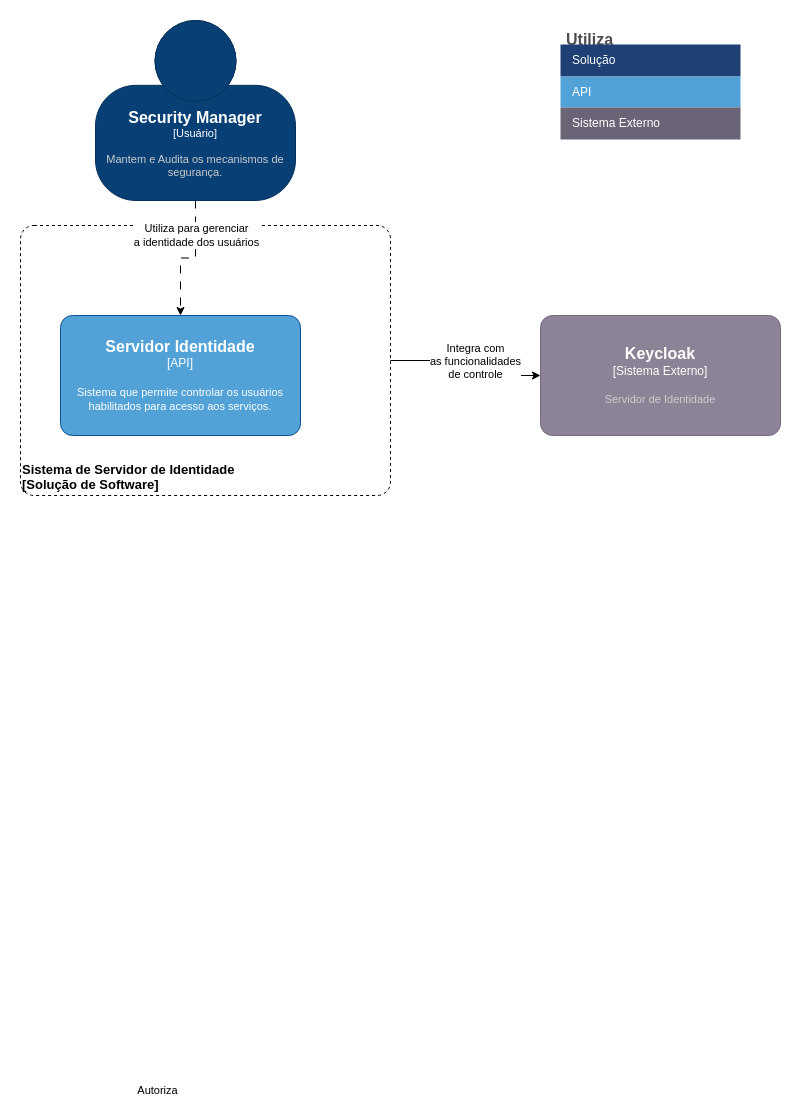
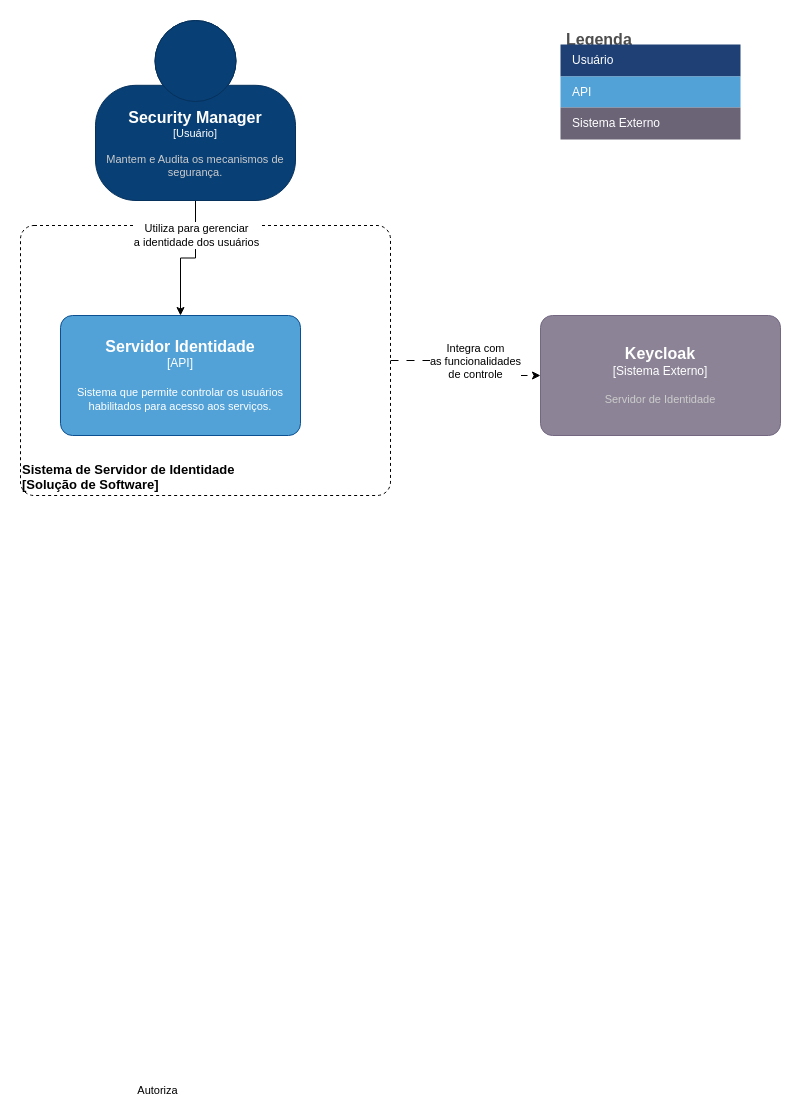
(591, 40) -> (597, 40)
(594, 61) -> (594, 61)
(181, 274) -> (181, 274)
(409, 361) -> (409, 361)
